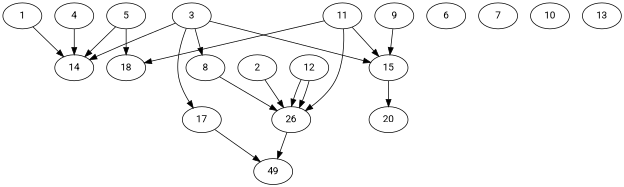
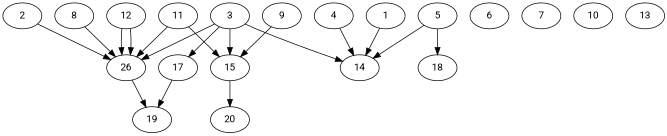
(198, 38) -> (181, 40)
(238, 41) -> none
(273, 172) -> (152, 120)
